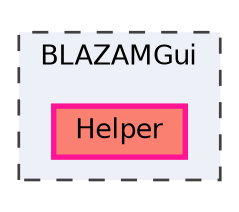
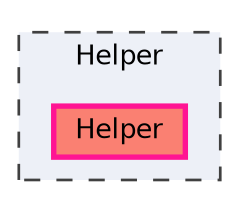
(120, 58) -> (120, 58)
